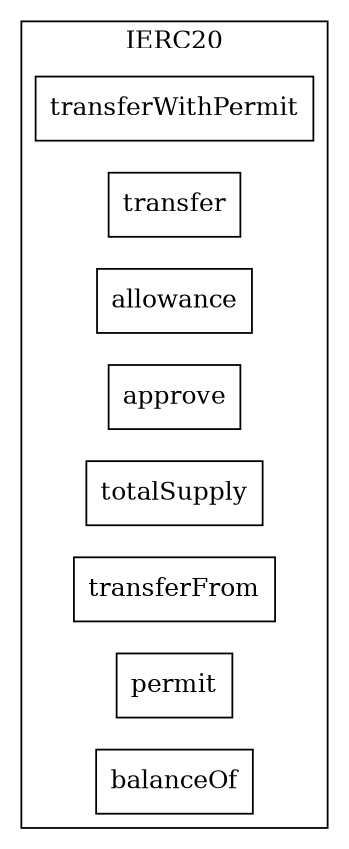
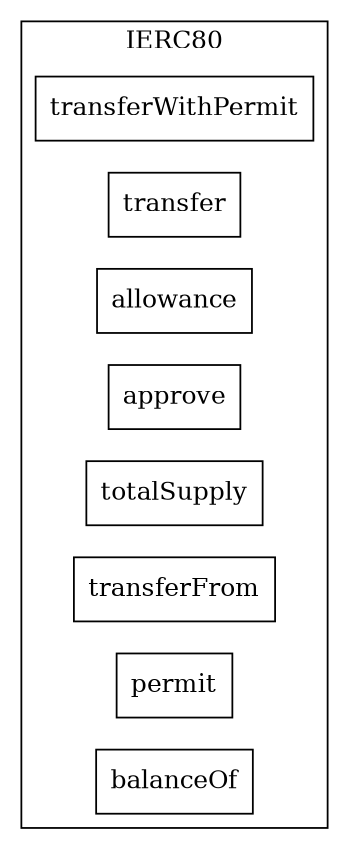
(174, 42) -> (174, 42)
